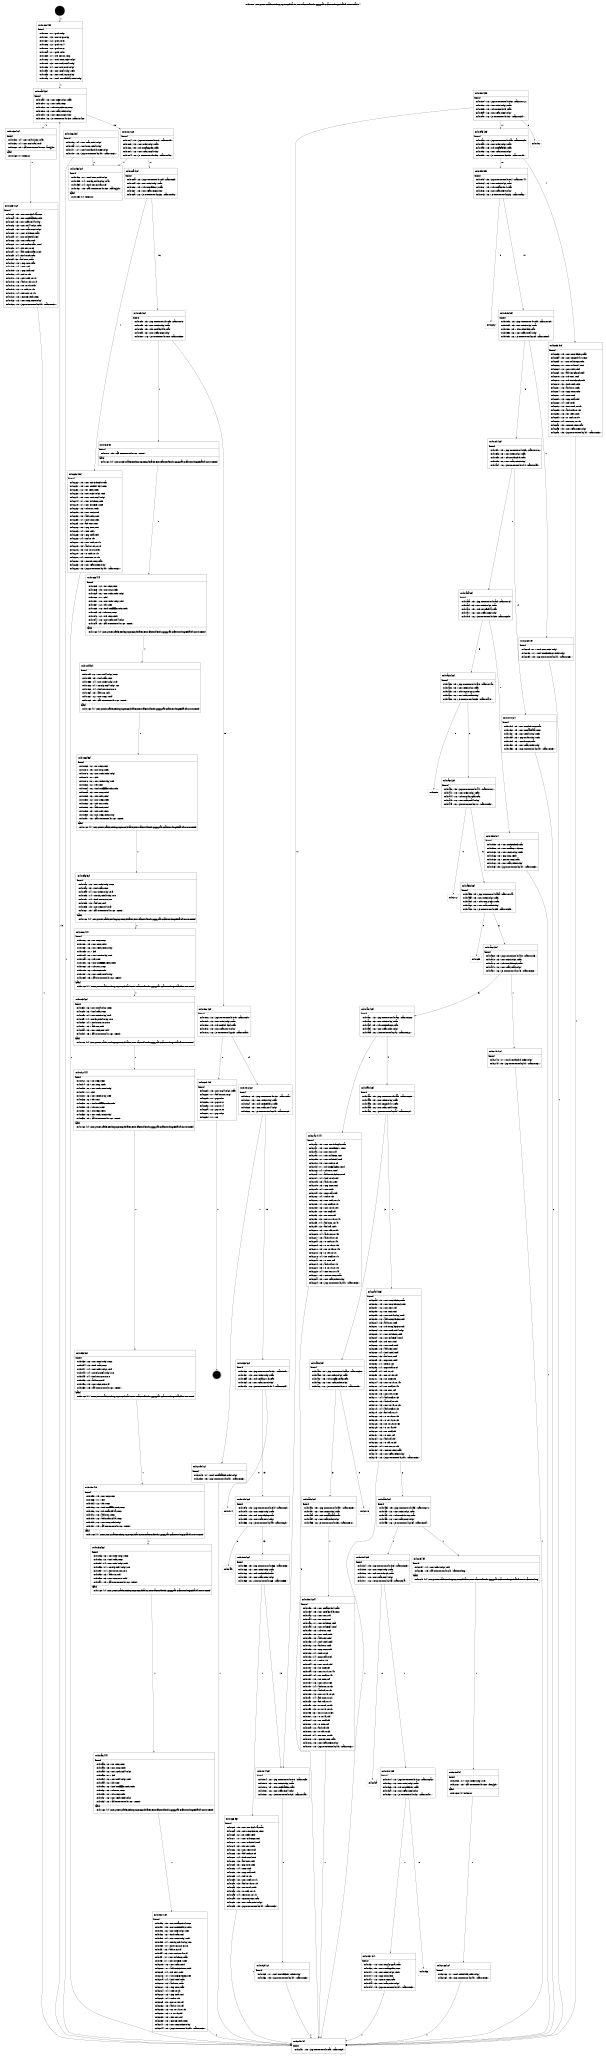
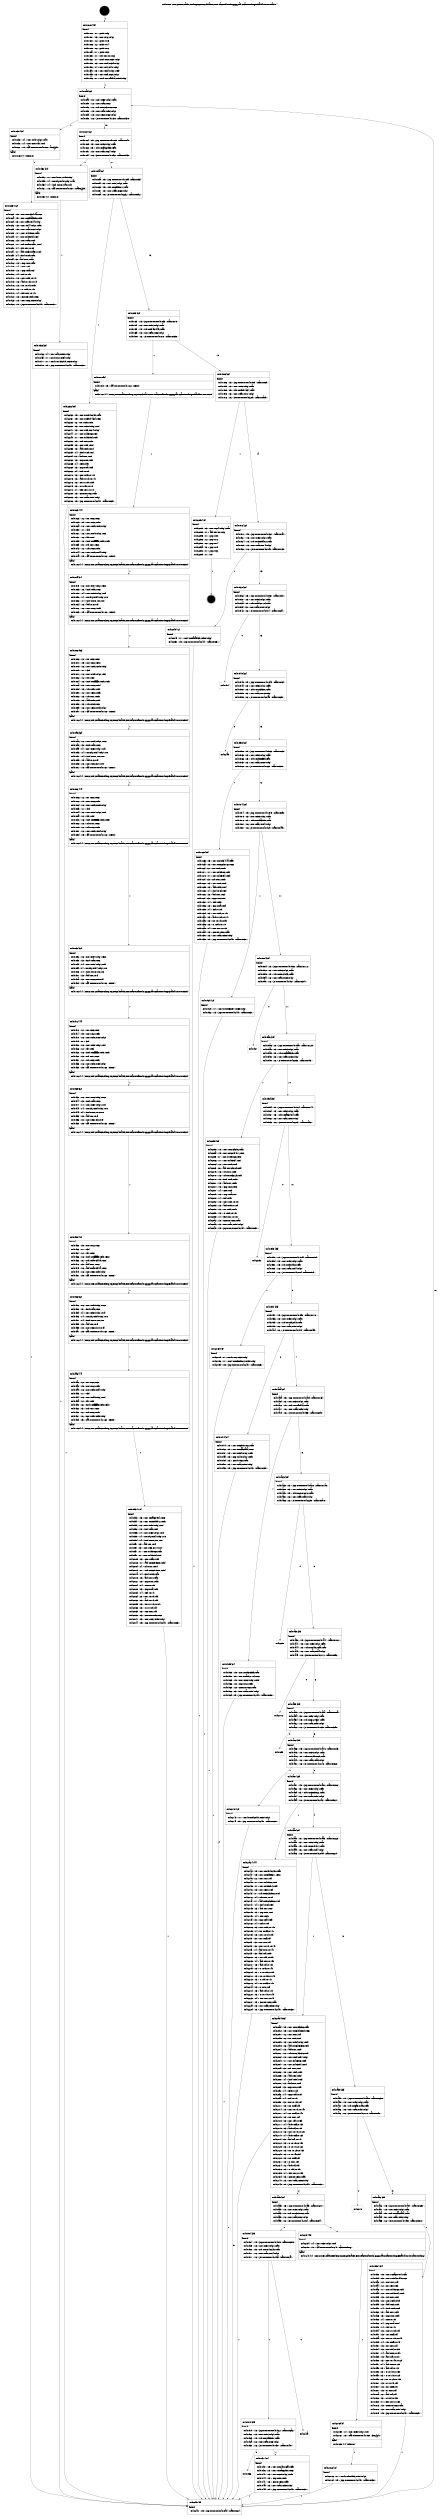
(93, 161) -> (60, 271)
(296, 864) -> (271, 893)
